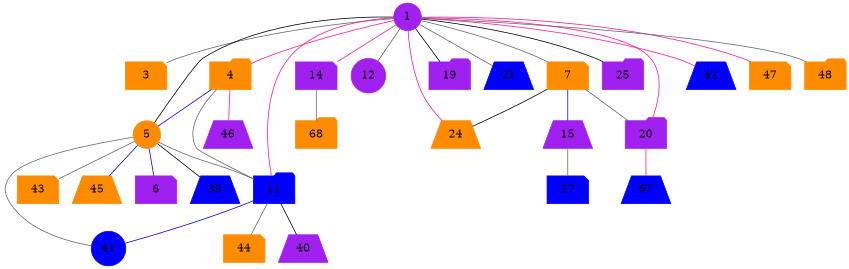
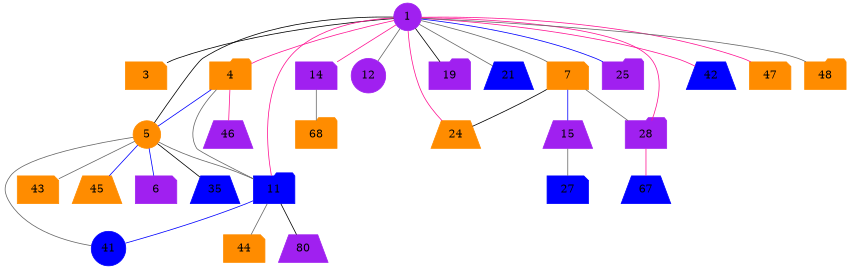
(279, 33) -> (279, 33)
(514, 34) -> (514, 34)
(646, 135) -> (646, 135)
(303, 249) -> (303, 249)
